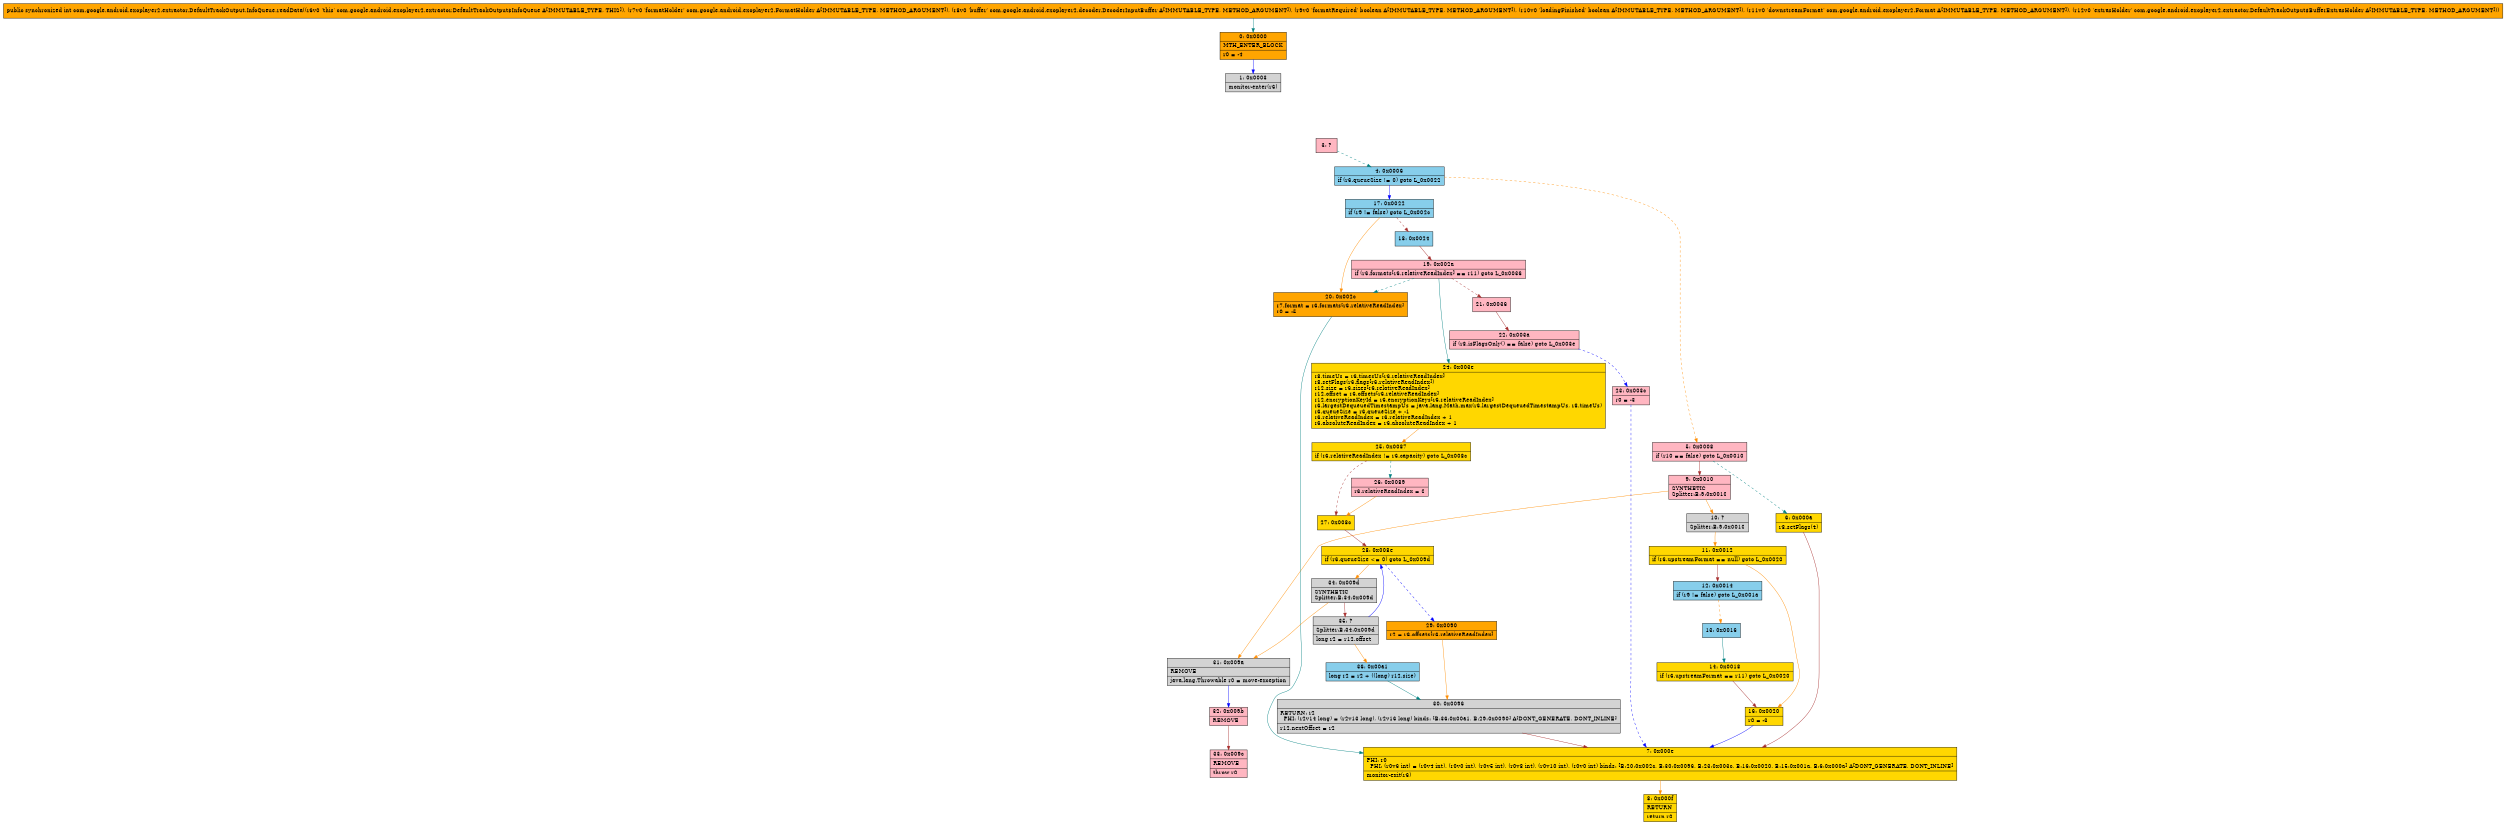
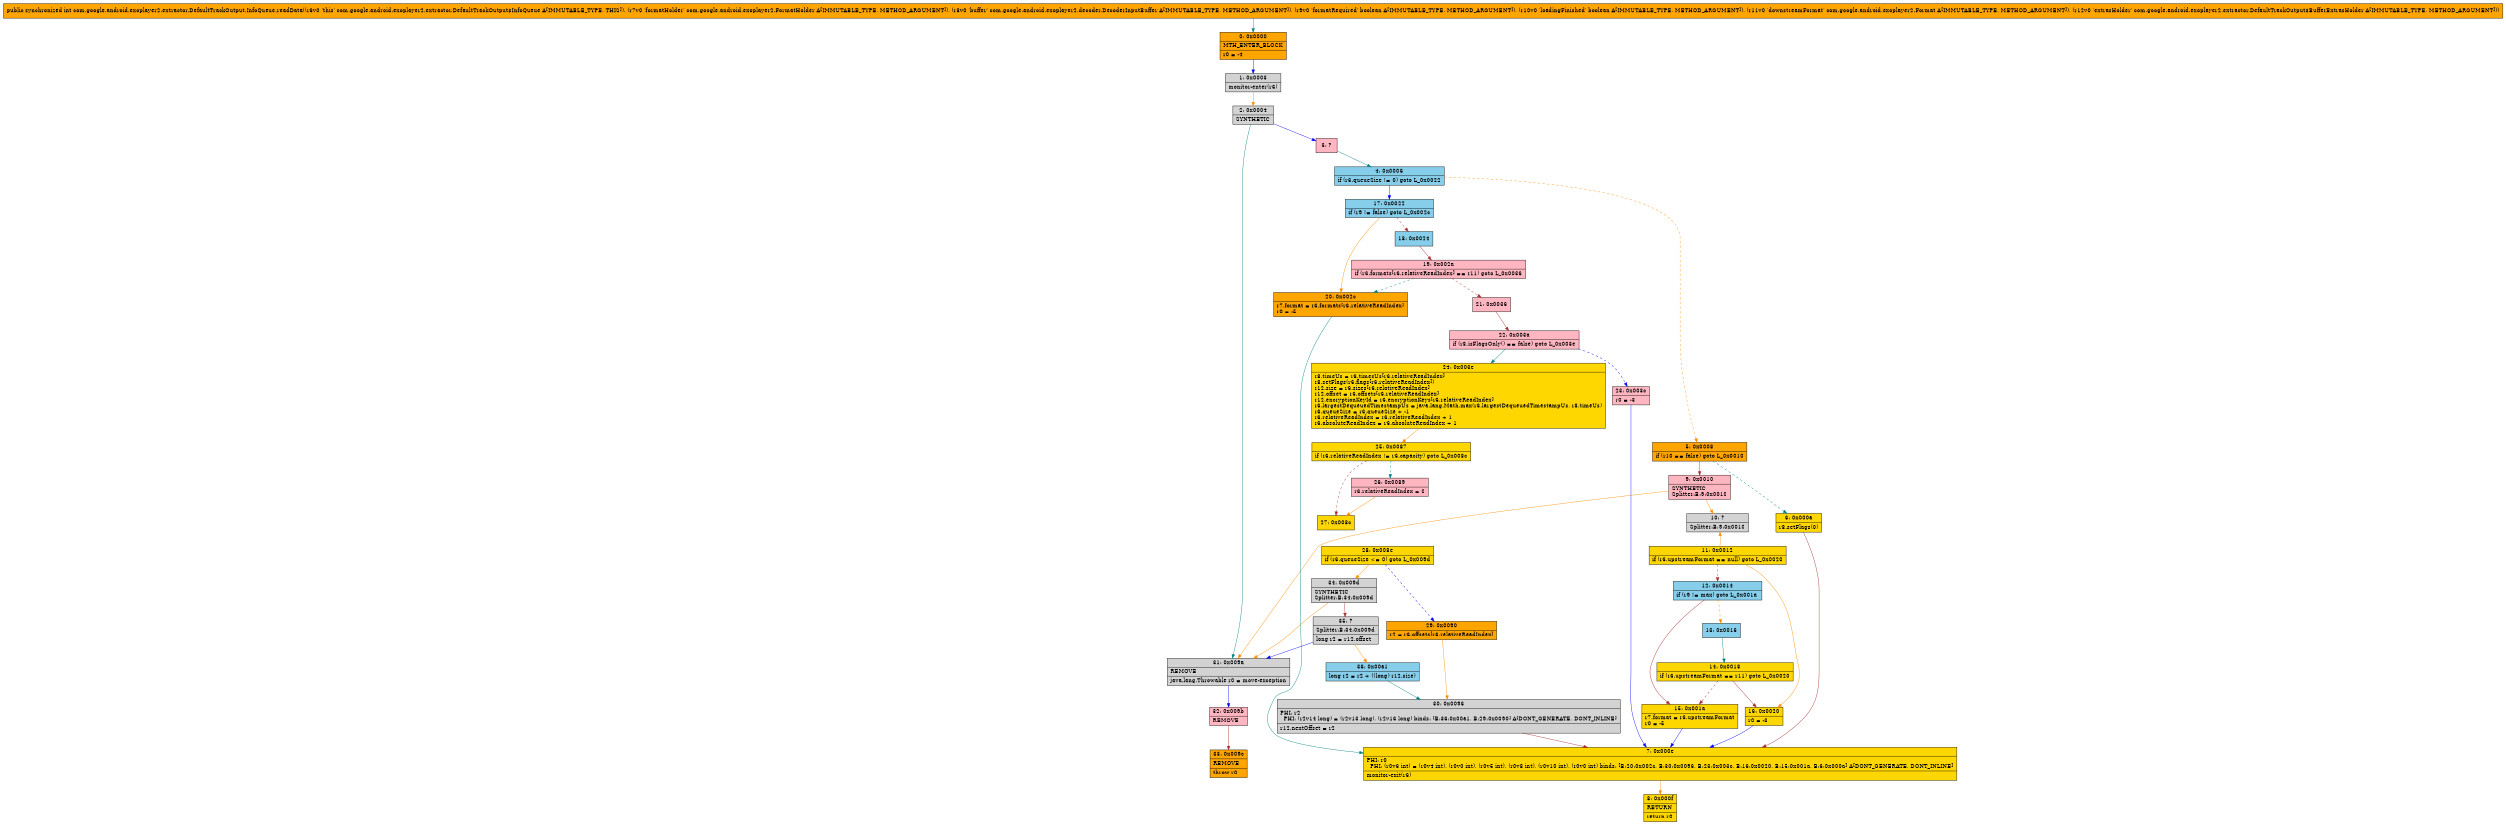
none -> (1253, 115)
(1352, 158) -> (1352, 158)
(1442, 319) -> (1500, 355)
(1700, 452) -> (1700, 452)
(1799, 527) -> (1799, 527)
(1715, 537) -> (1720, 541)
(1355, 538) -> none
(1718, 571) -> (1718, 571)
(1631, 576) -> (1631, 576)
(1383, 595) -> (1292, 650)
(1718, 595) -> (1717, 595)
(1299, 713) -> (1291, 713)
none -> (1690, 716)
(1229, 764) -> (1229, 764)
